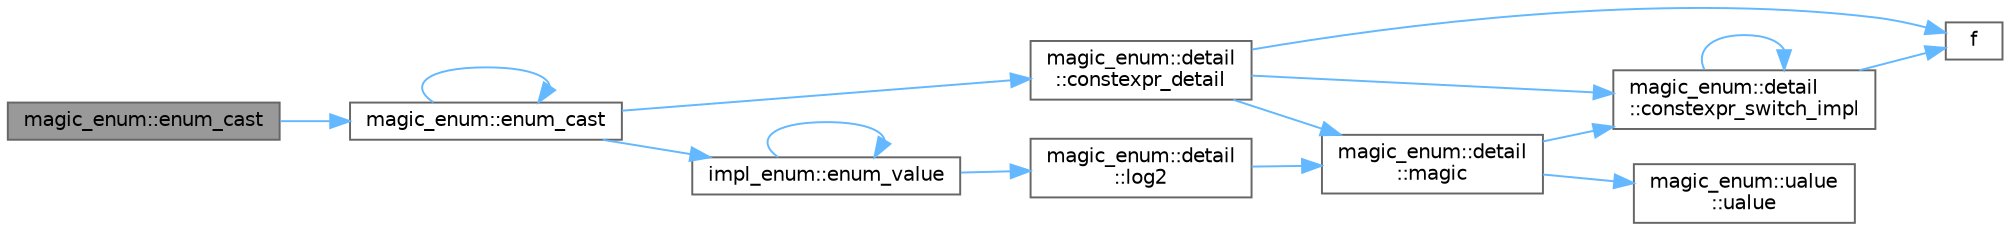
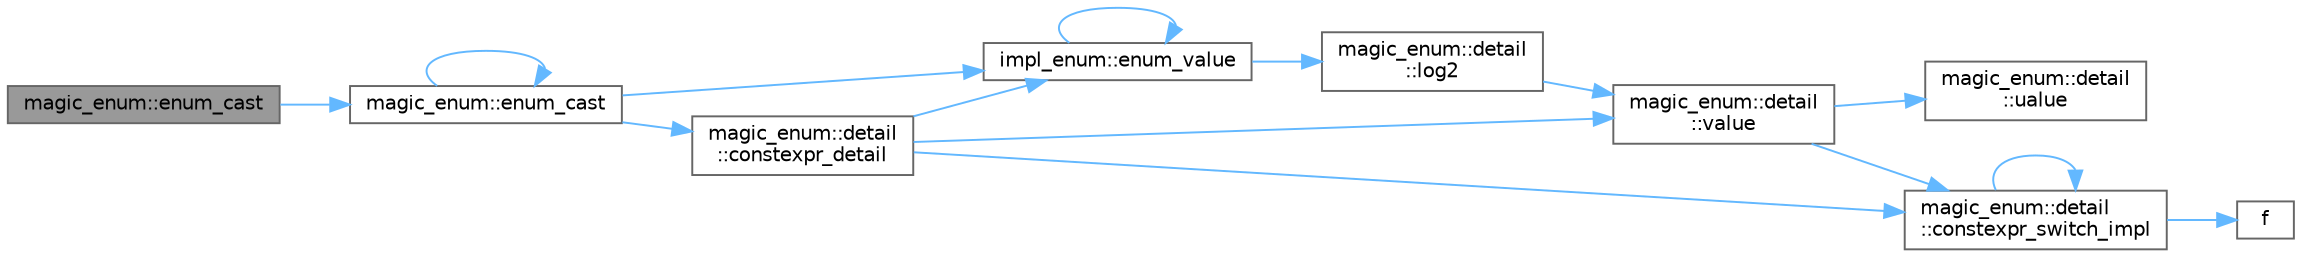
(1588, 11) -> (970, 101)
(1432, 164) -> (1724, 114)
(1744, 194) -> (2036, 91)
